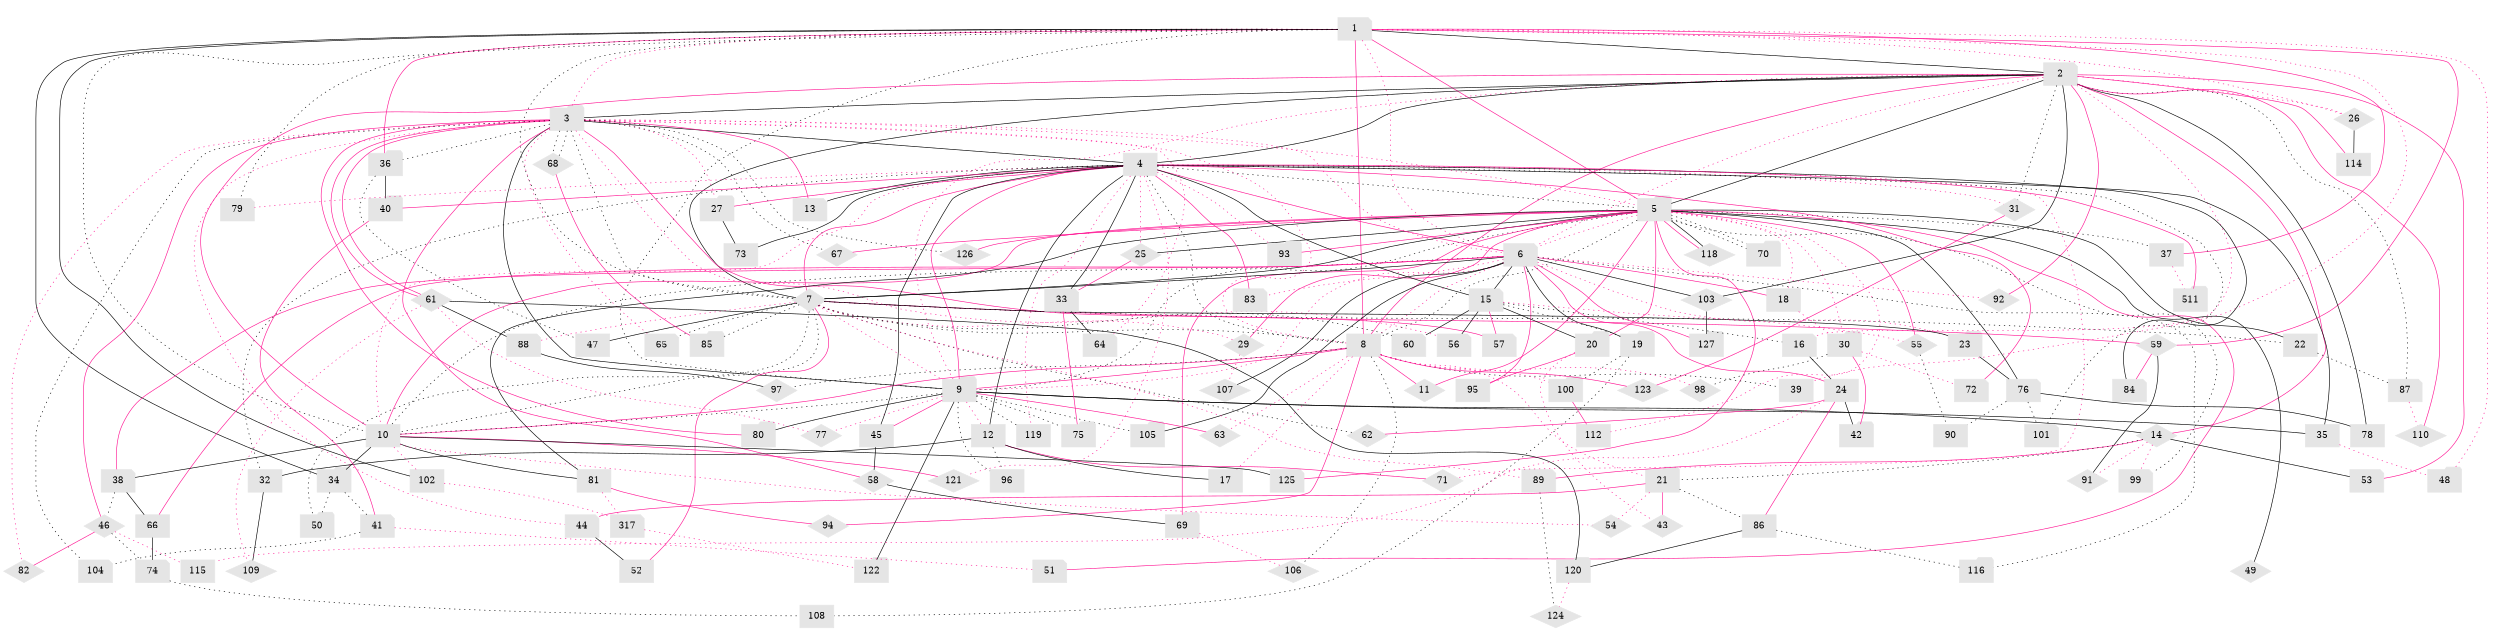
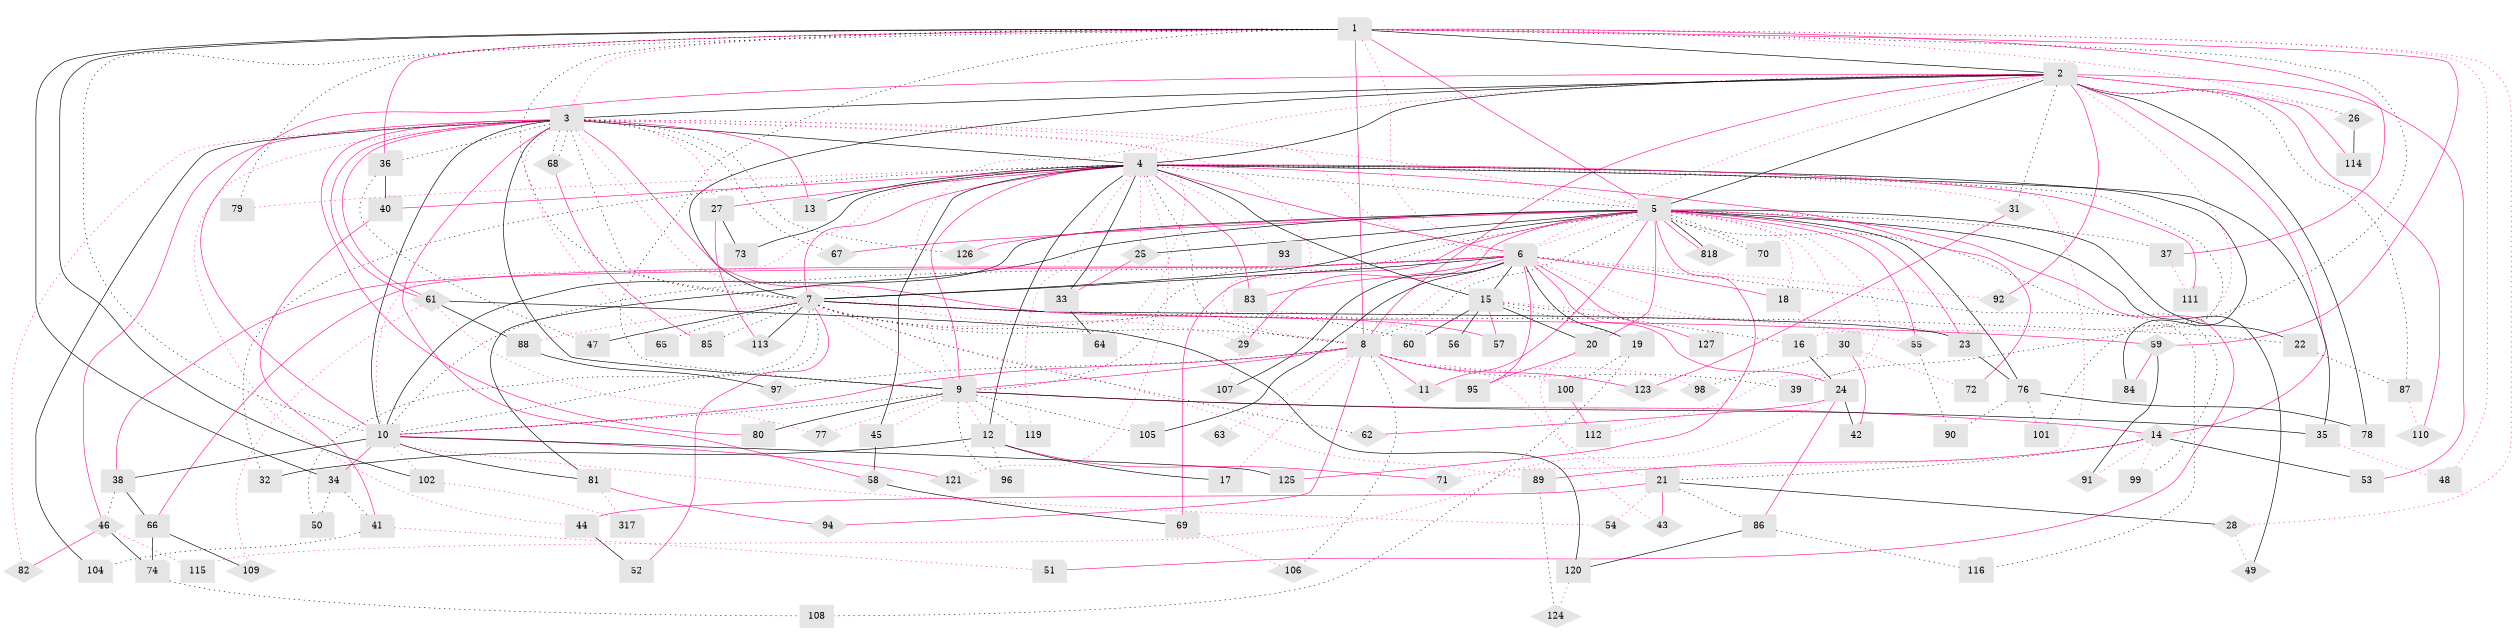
(2248, 58) -> (2248, 58)
(166, 201) -> (166, 201)
none -> (408, 235)
(1402, 240) -> (1869, 240)
(1014, 249) -> (1014, 249)
(1710, 255) -> (1710, 255)
(1338, 283) -> (1367, 279)
(1706, 300) -> none
(2190, 300) -> (2190, 300)
none -> (760, 345)
(1280, 348) -> none
(1559, 408) -> (1559, 408)
(1092, 411) -> none
(918, 413) -> (918, 413)
(1079, 436) -> none
(360, 457) -> (360, 457)
(258, 526) -> (196, 546)
none -> (2232, 526)
(126, 547) -> (126, 547)
(871, 571) -> none
